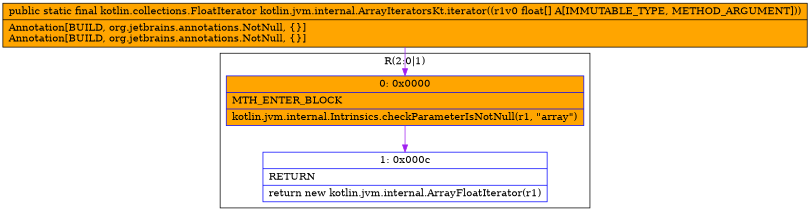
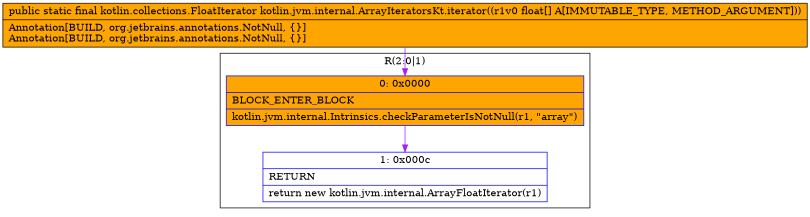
(287, 100) -> (293, 100)
